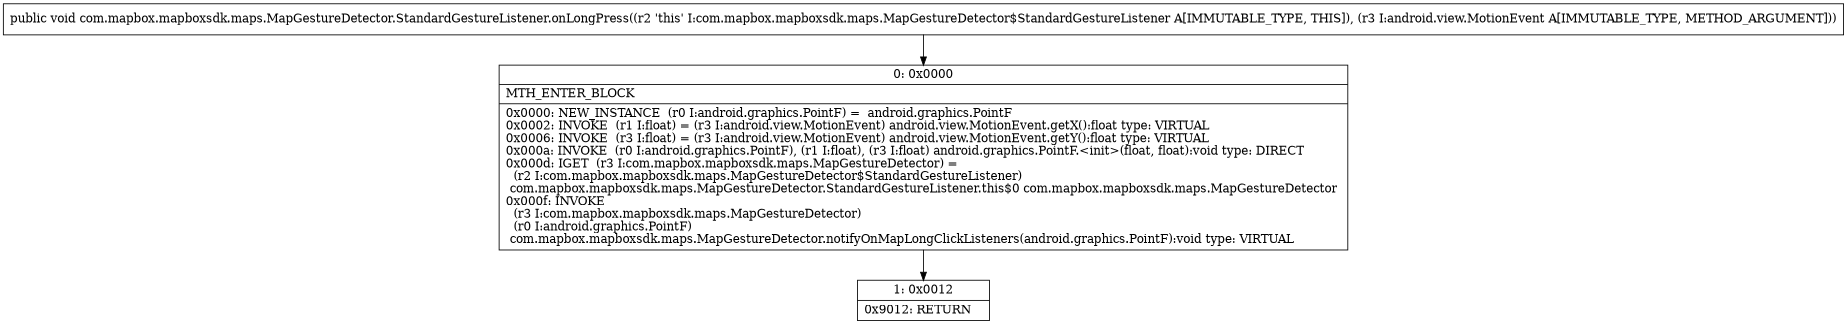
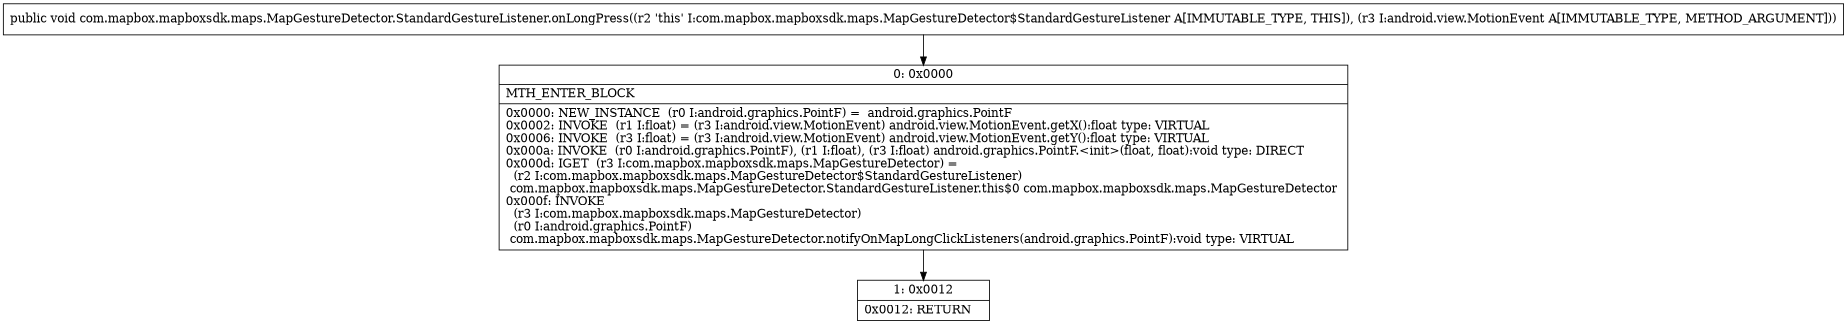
(923, 310) -> (923, 310)
